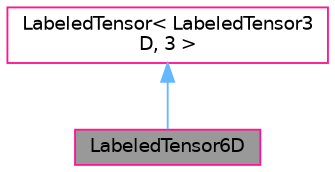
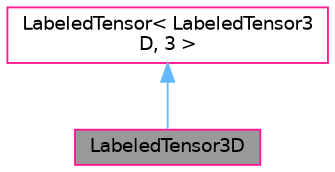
(168, 147) -> (168, 147)
